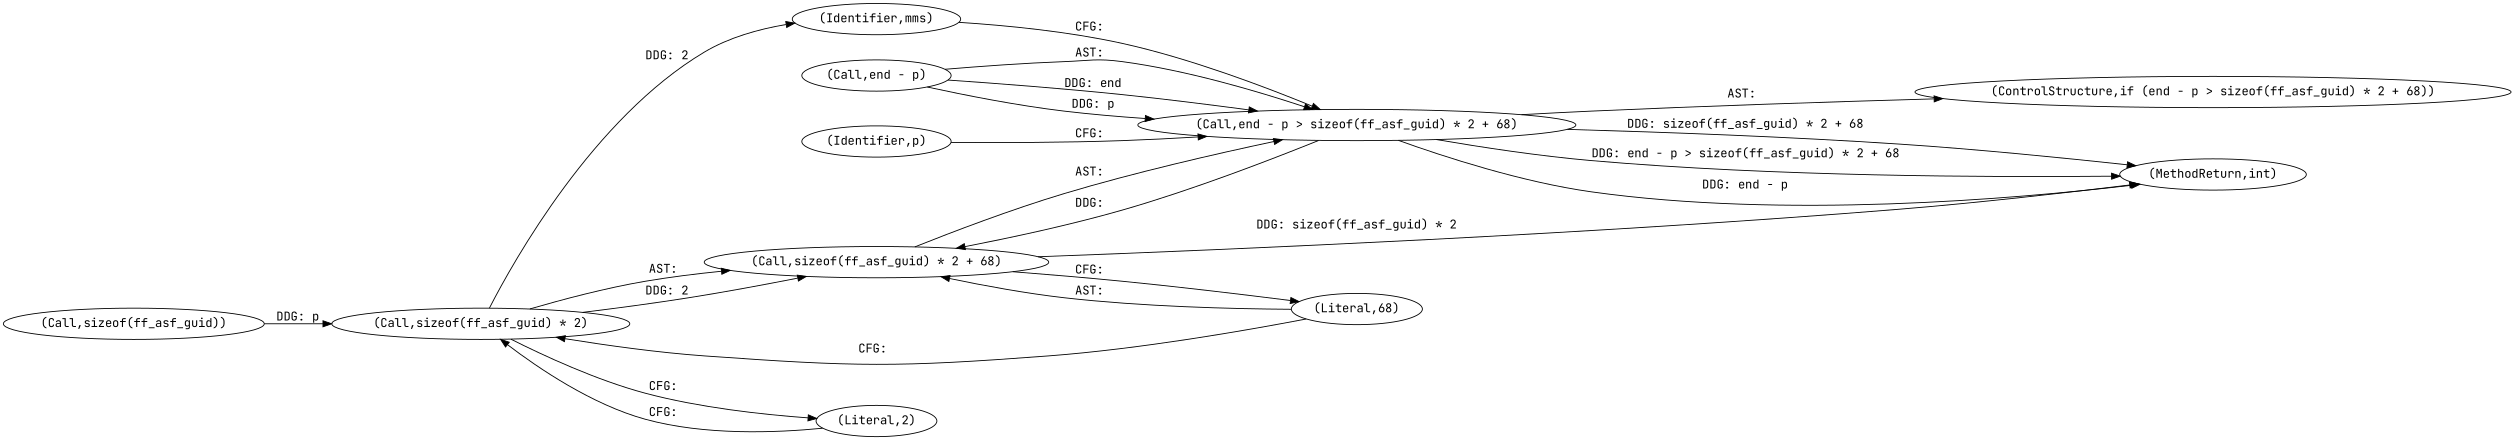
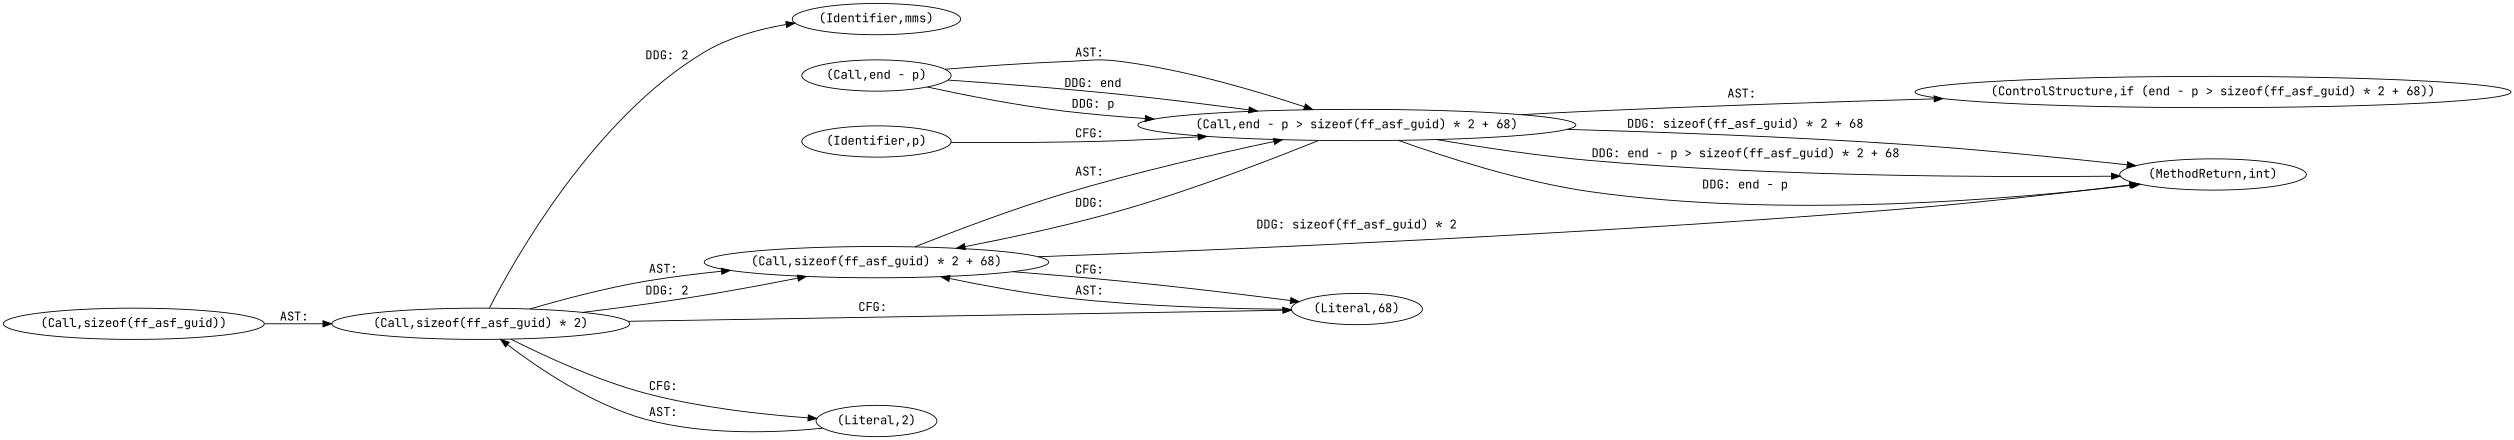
(1139, 48) -> none
(298, 317) -> (298, 317)
(936, 363) -> (955, 316)
(667, 413) -> (667, 413)
